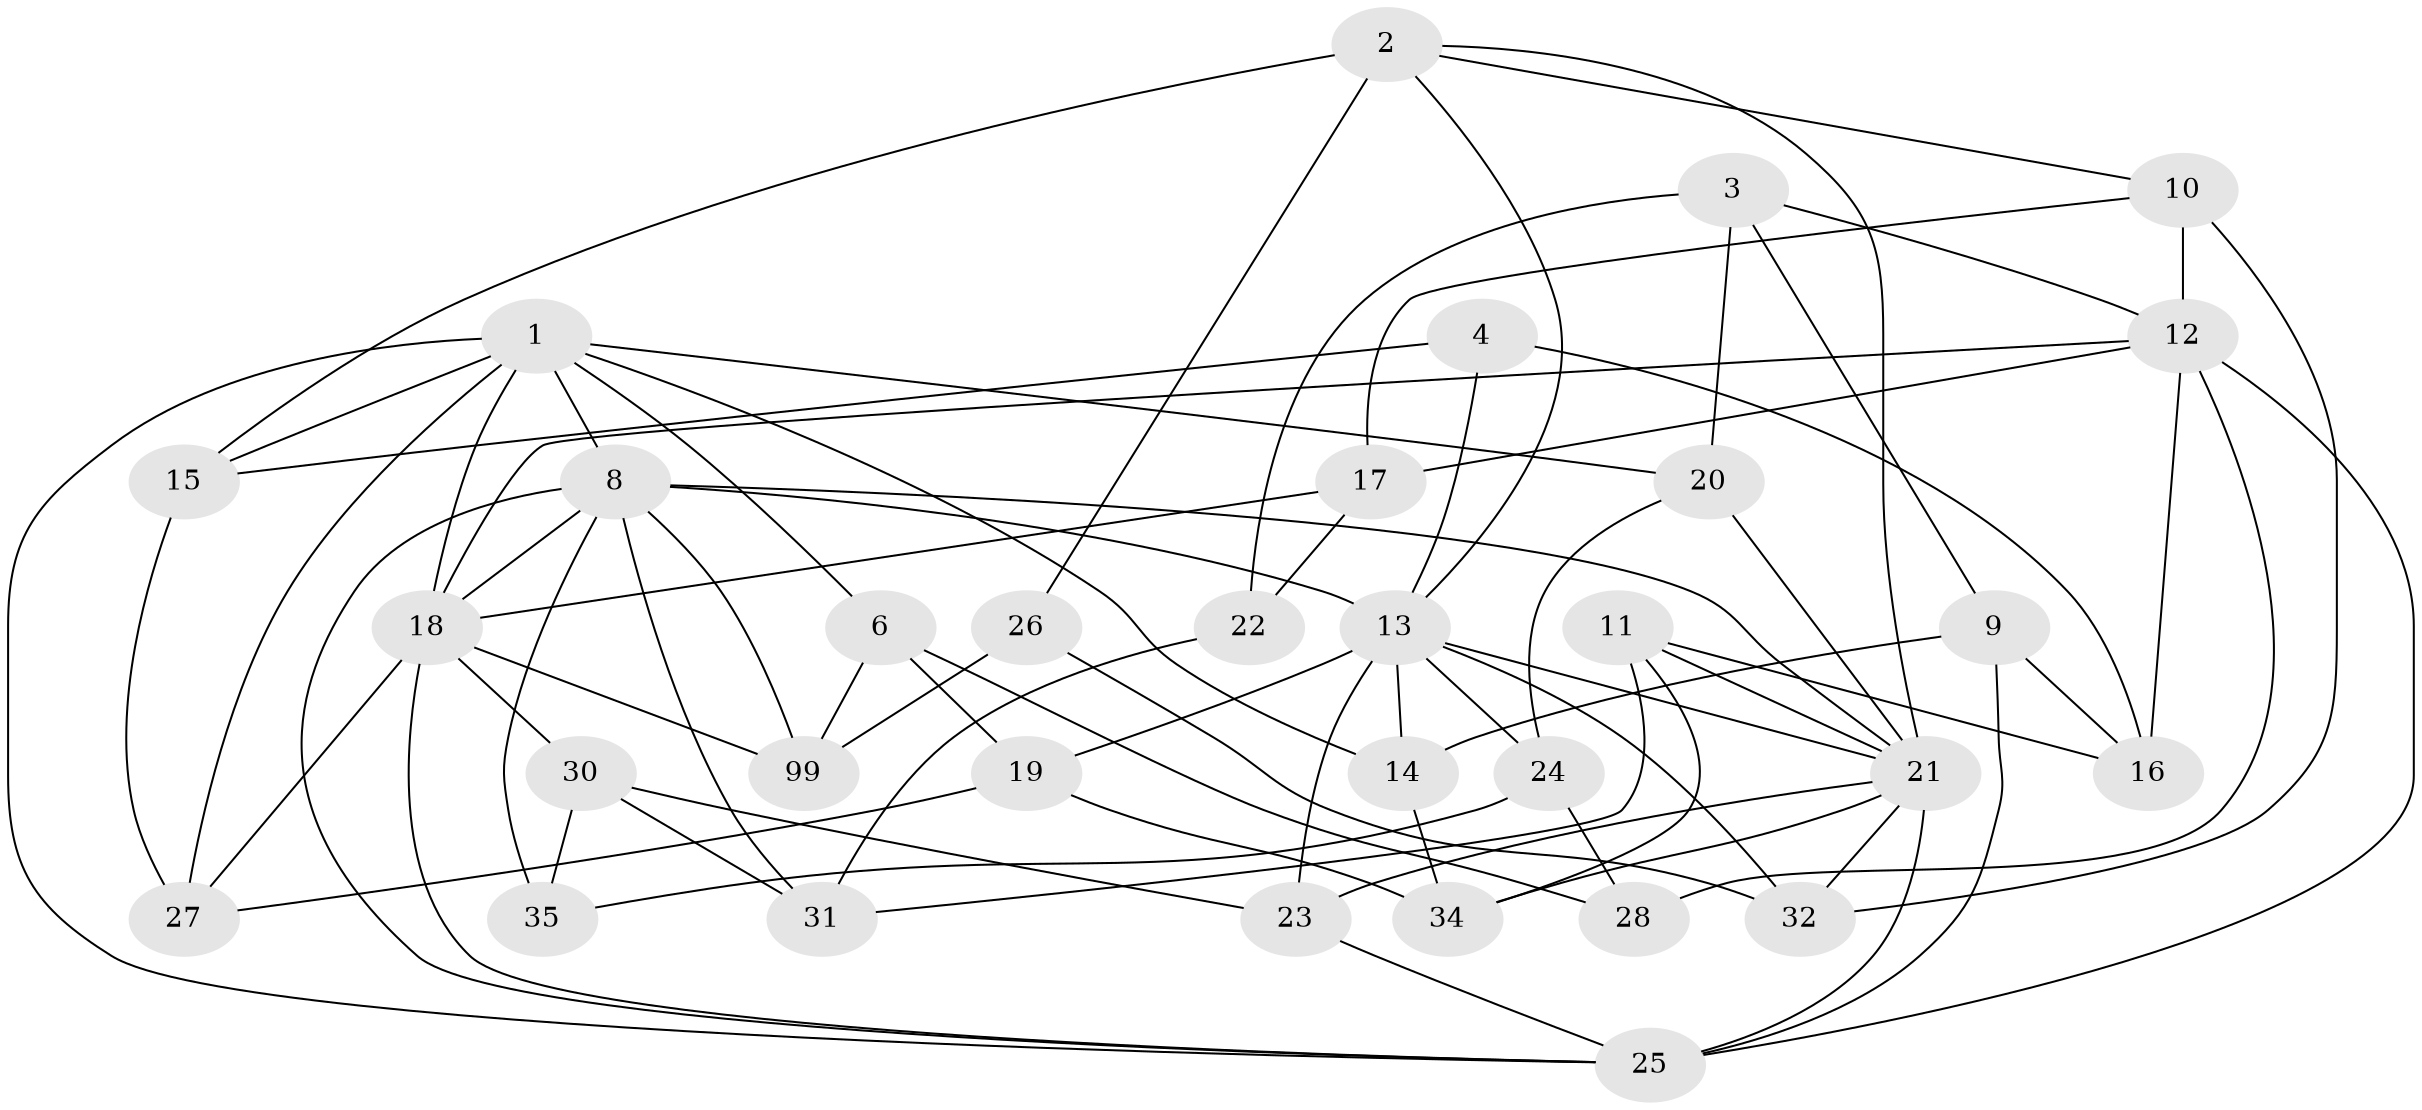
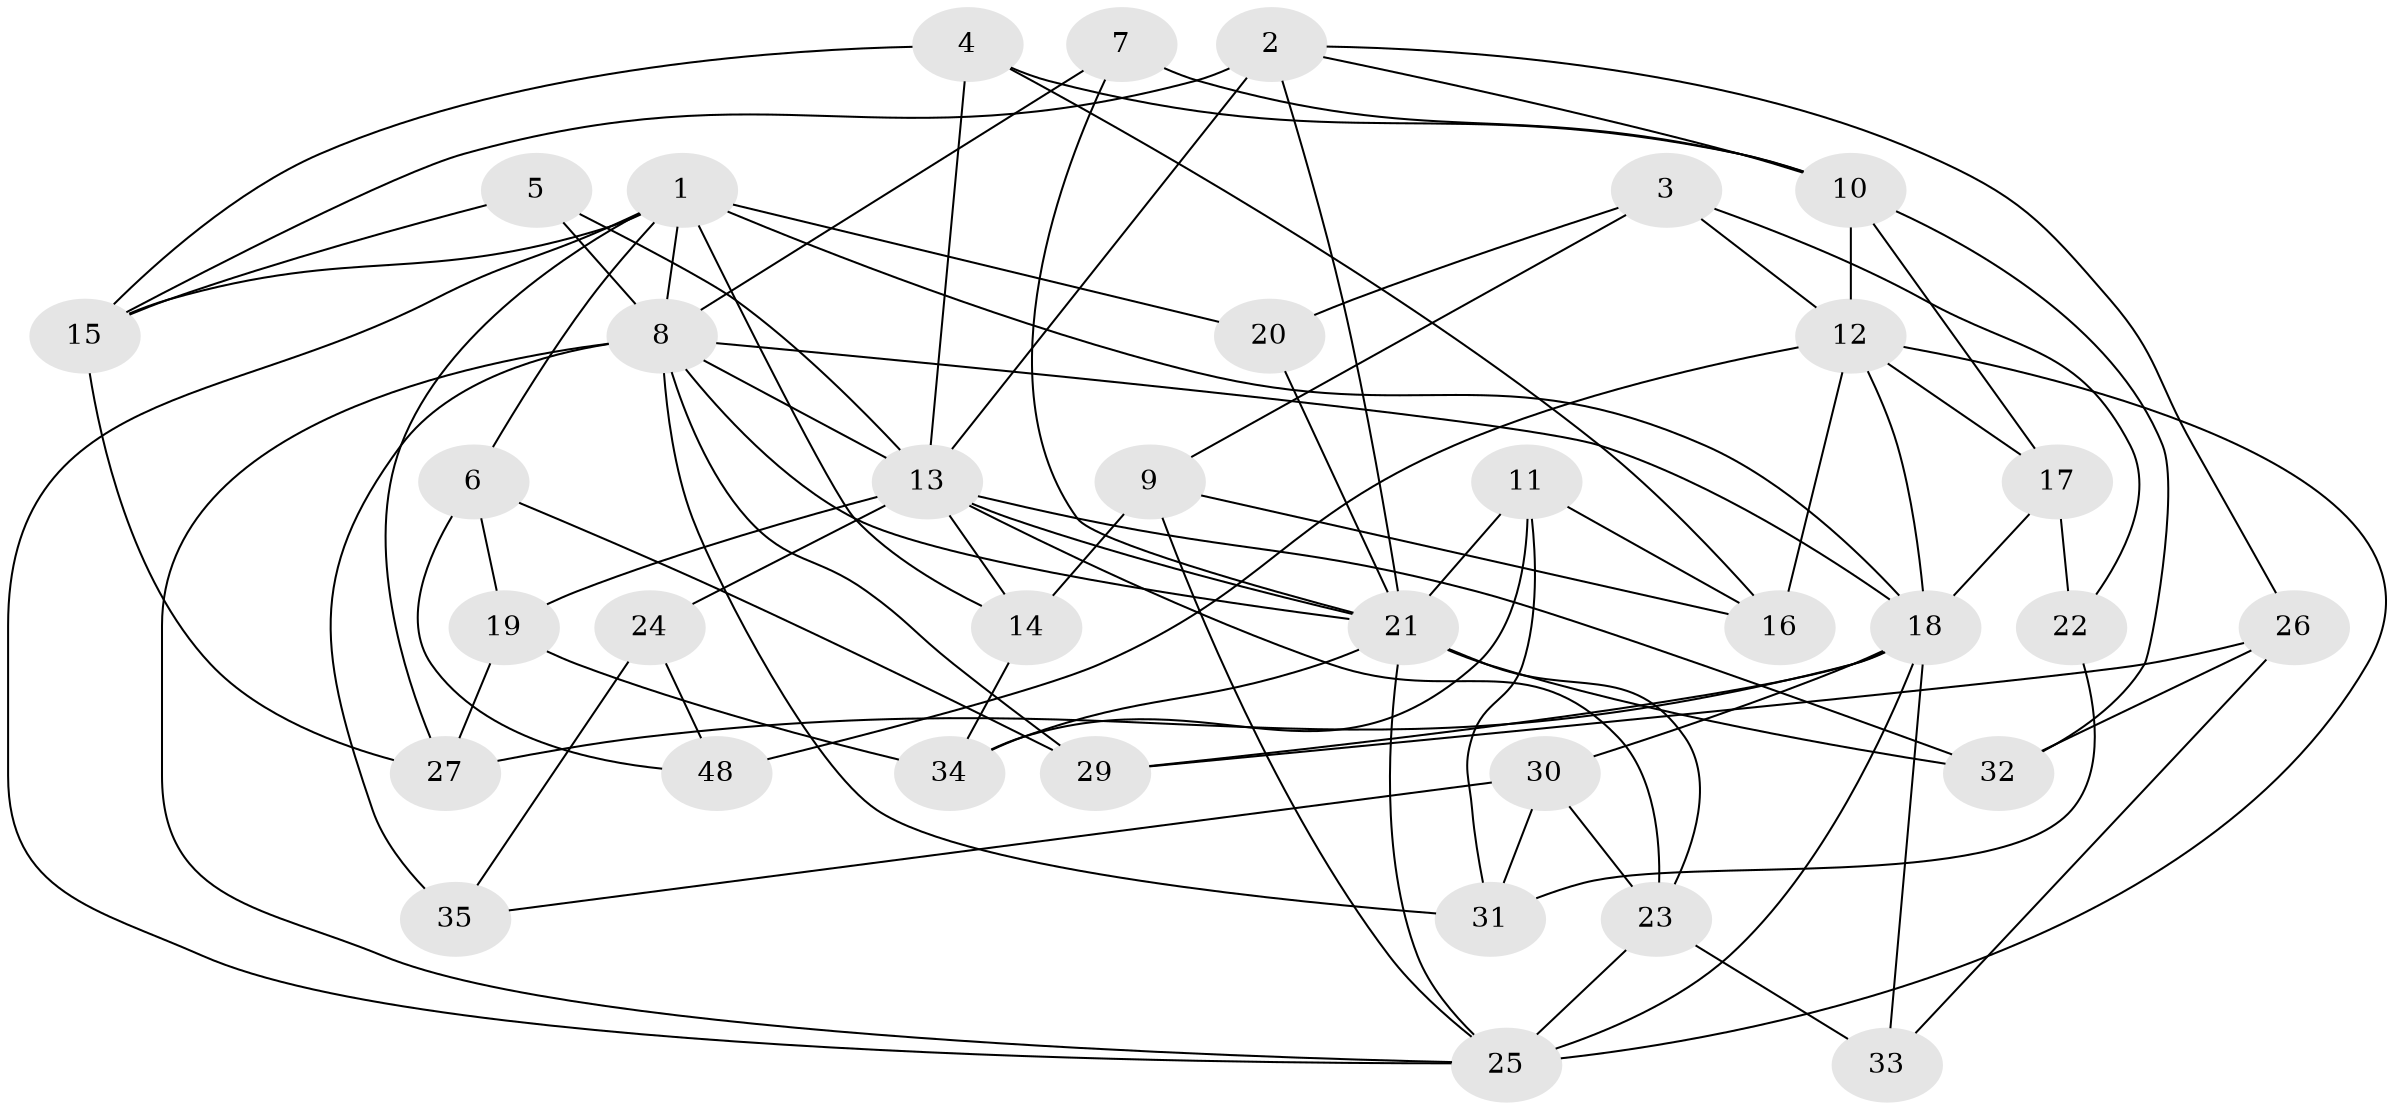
none -> (1122, 45)
none -> (1326, 122)
none -> (537, 190)
(1545, 591) -> none
(804, 774) -> (1096, 774)
(1634, 919) -> (717, 774)
none -> (1887, 1065)
